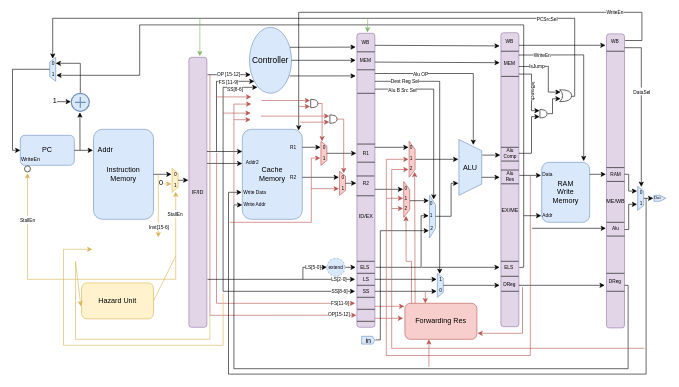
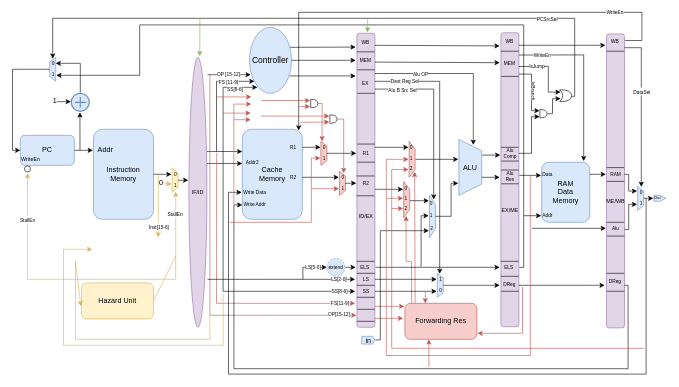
none -> (365, 83)
(198, 192) -> (198, 192)
(566, 192) -> (566, 192)
